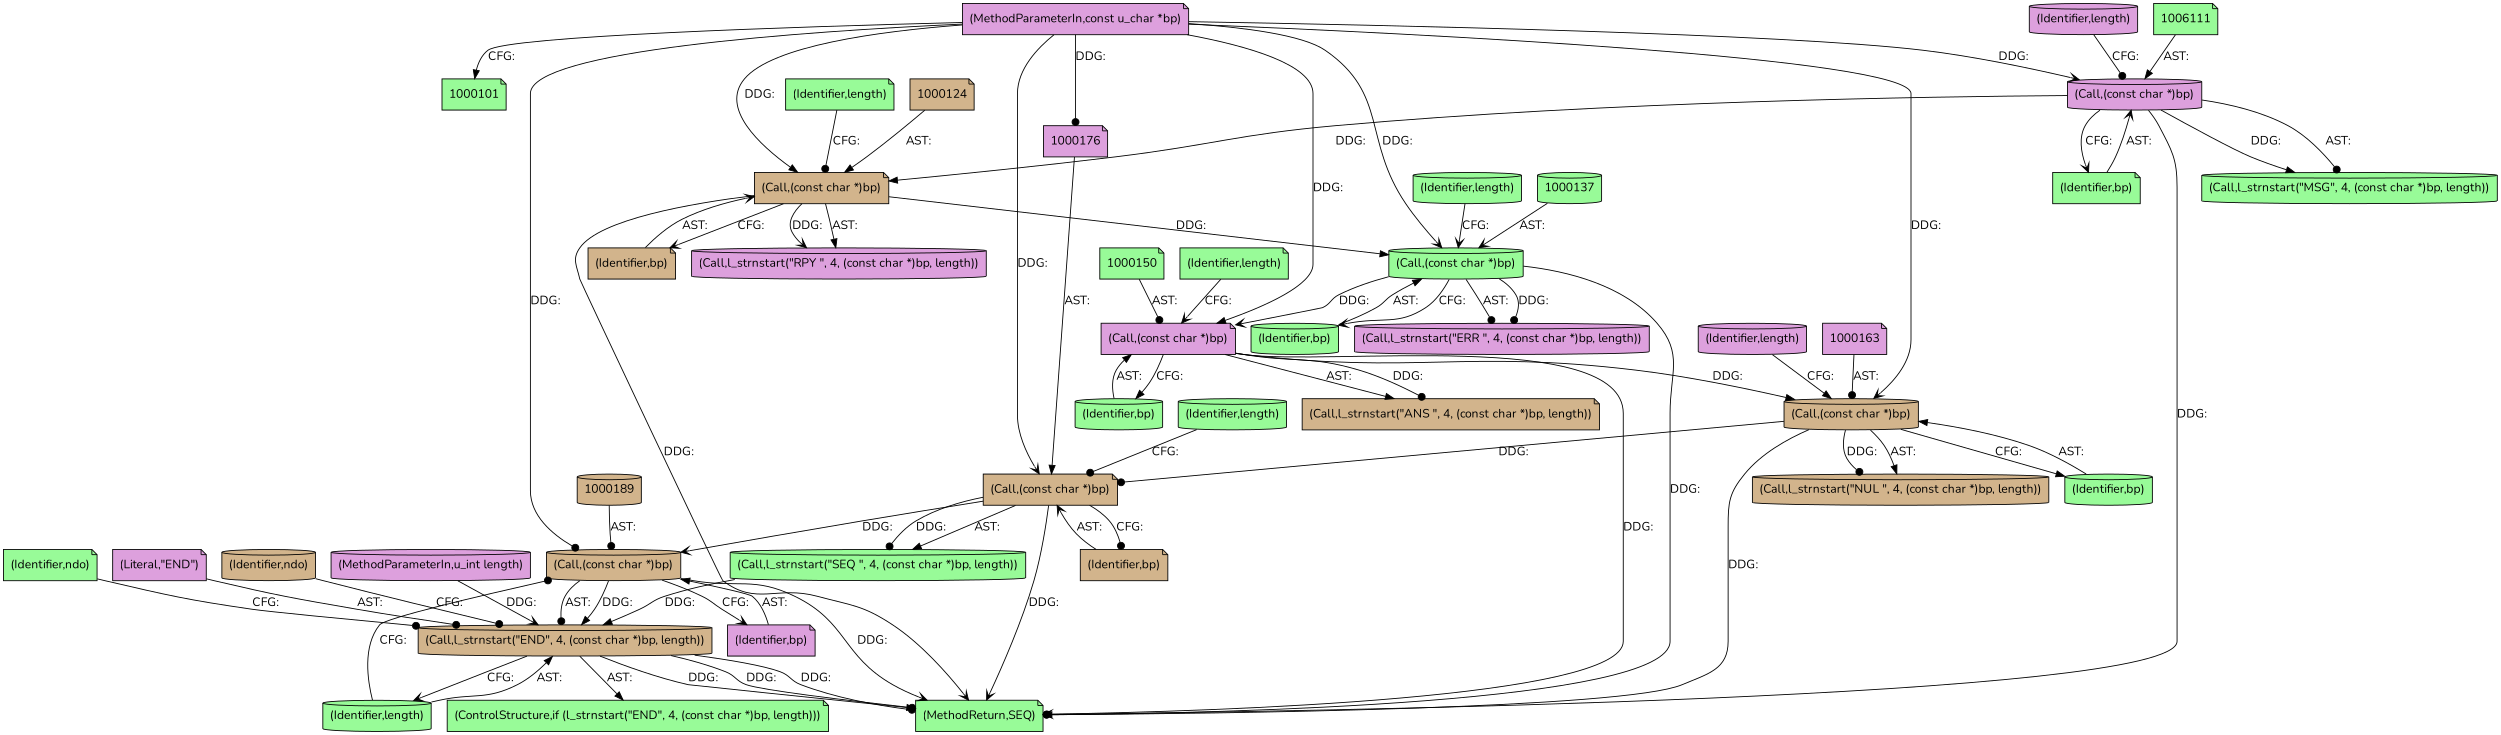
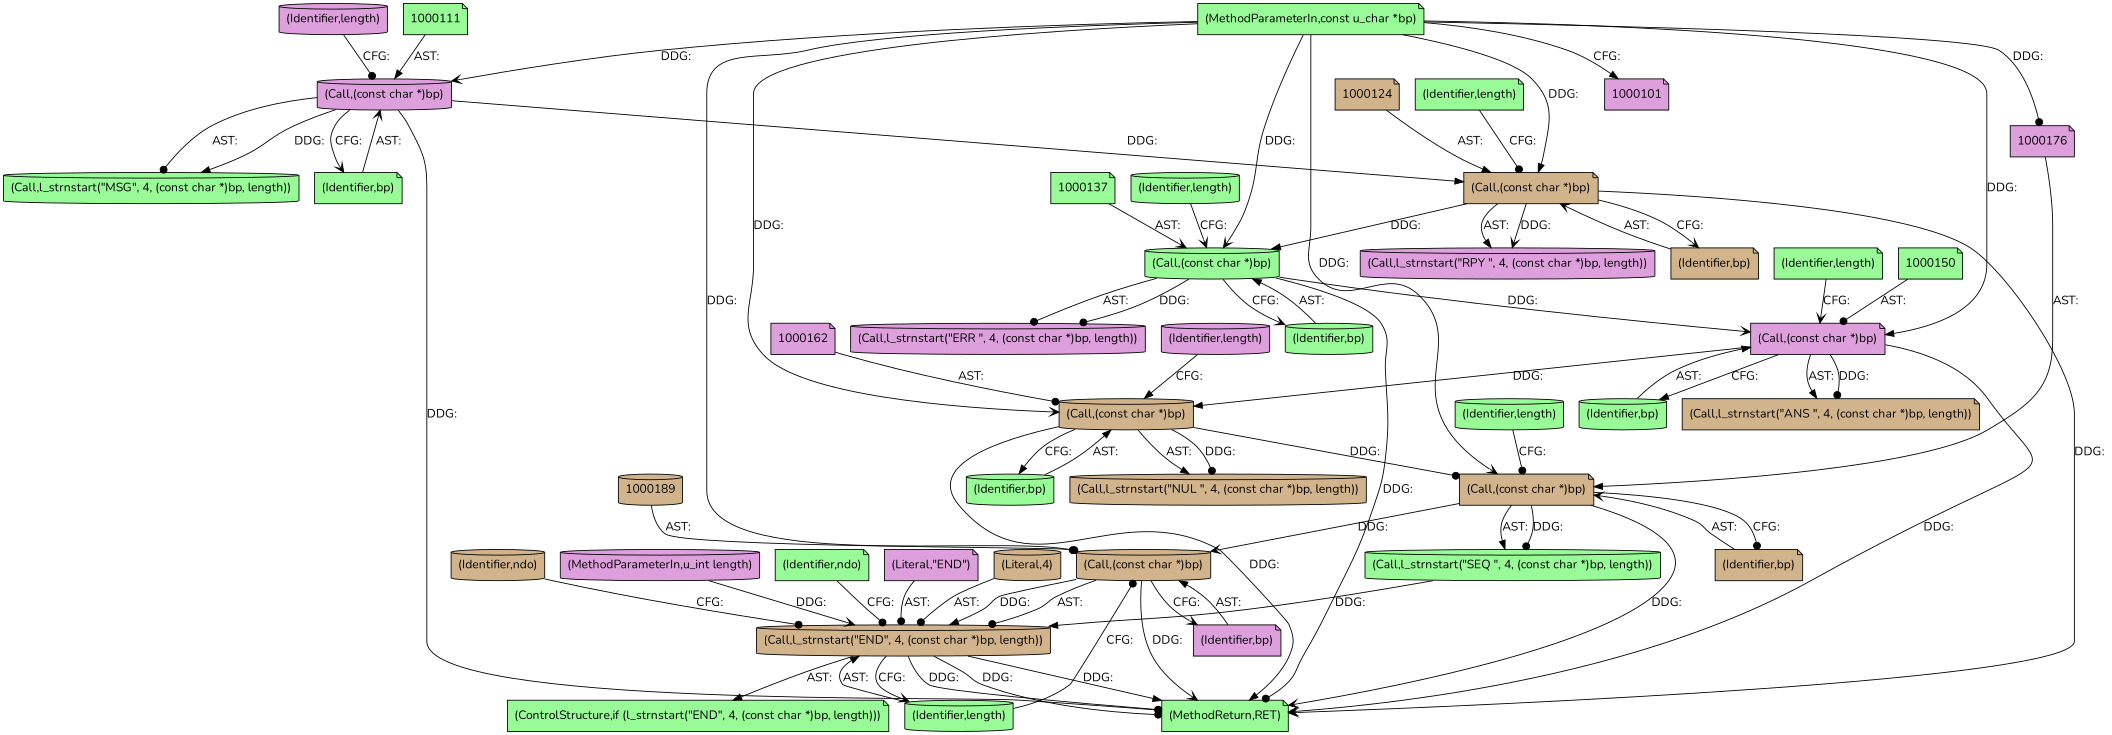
(1076, 19) -> (1311, 19)
(2186, 19) -> (436, 19)
(474, 94) -> (1637, 94)
(1570, 188) -> (1083, 188)
(1855, 339) -> (803, 339)
none -> (1027, 565)
(979, 716) -> (1225, 716)
